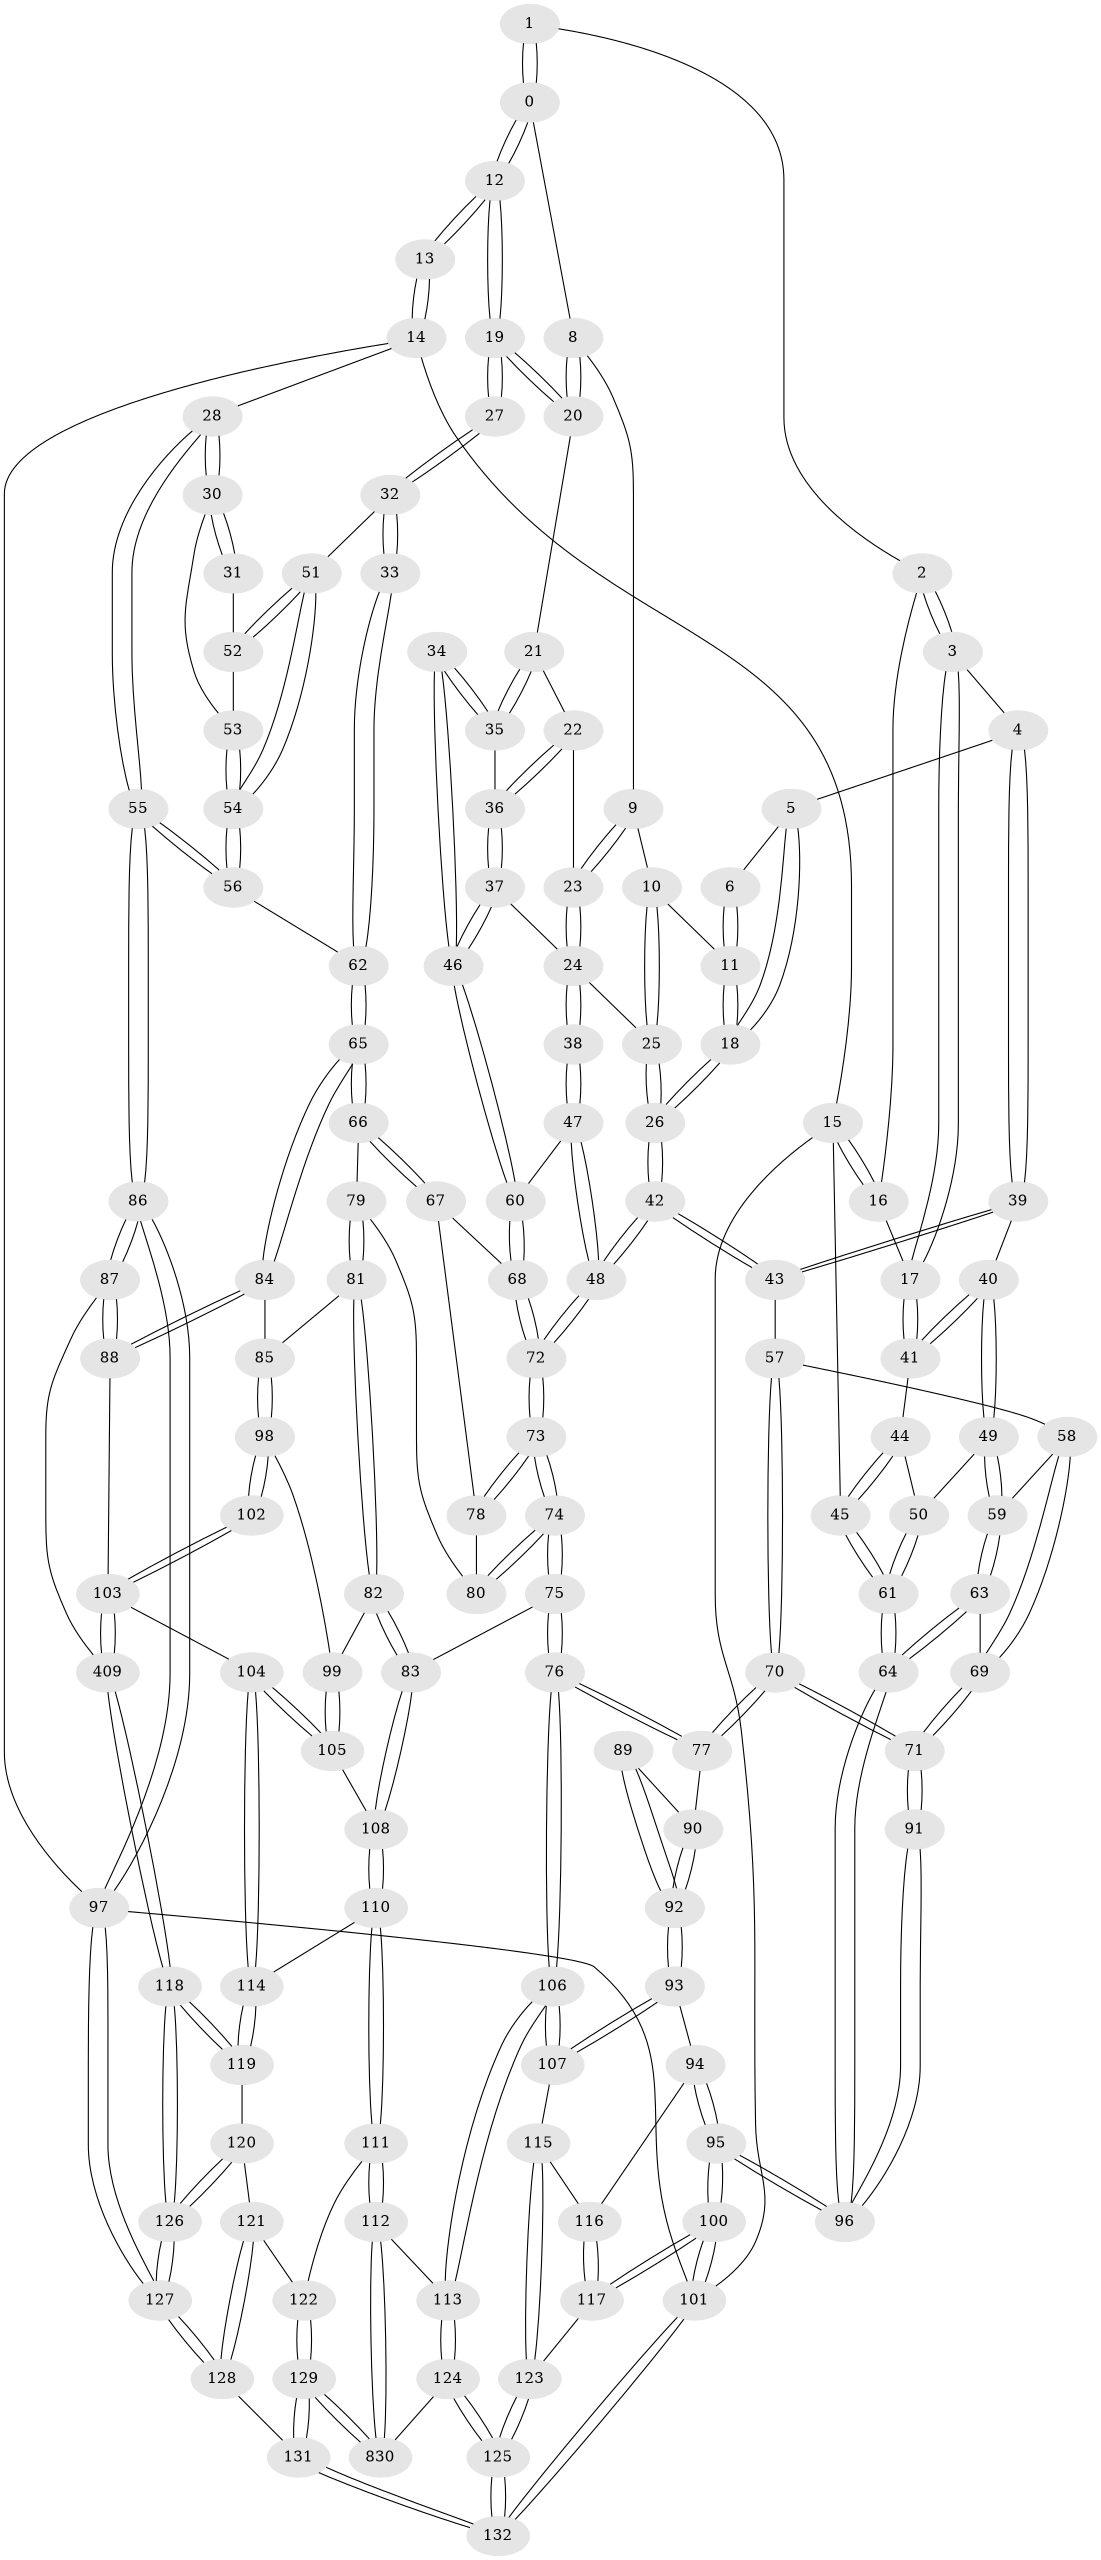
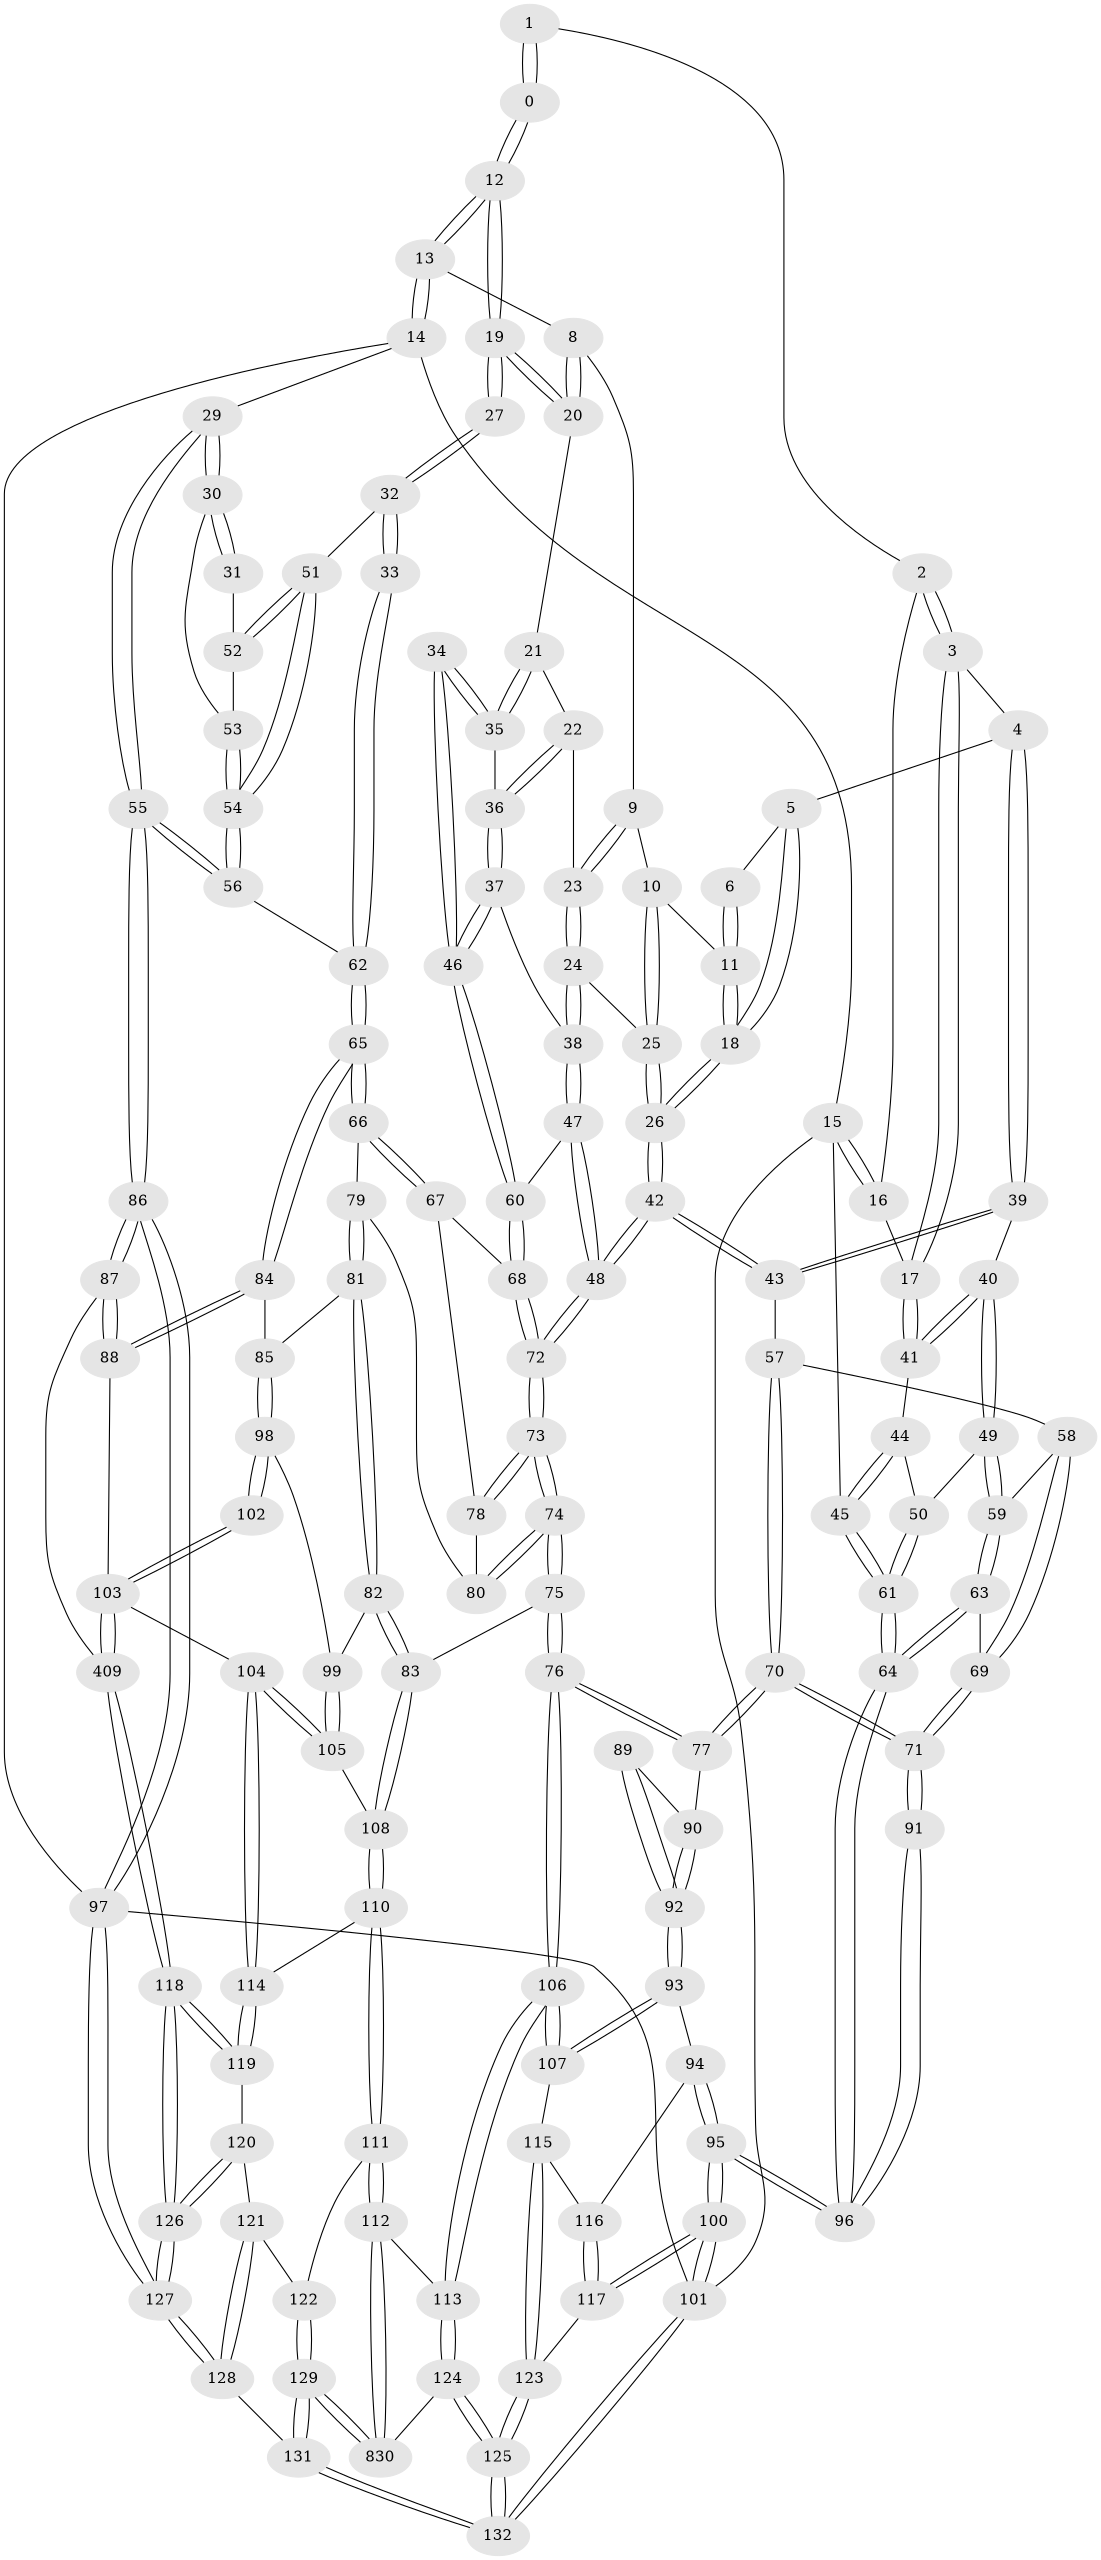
(552, 220) -> (510, 304)
(213, 416) -> (213, 416)
(534, 927) -> (526, 969)
